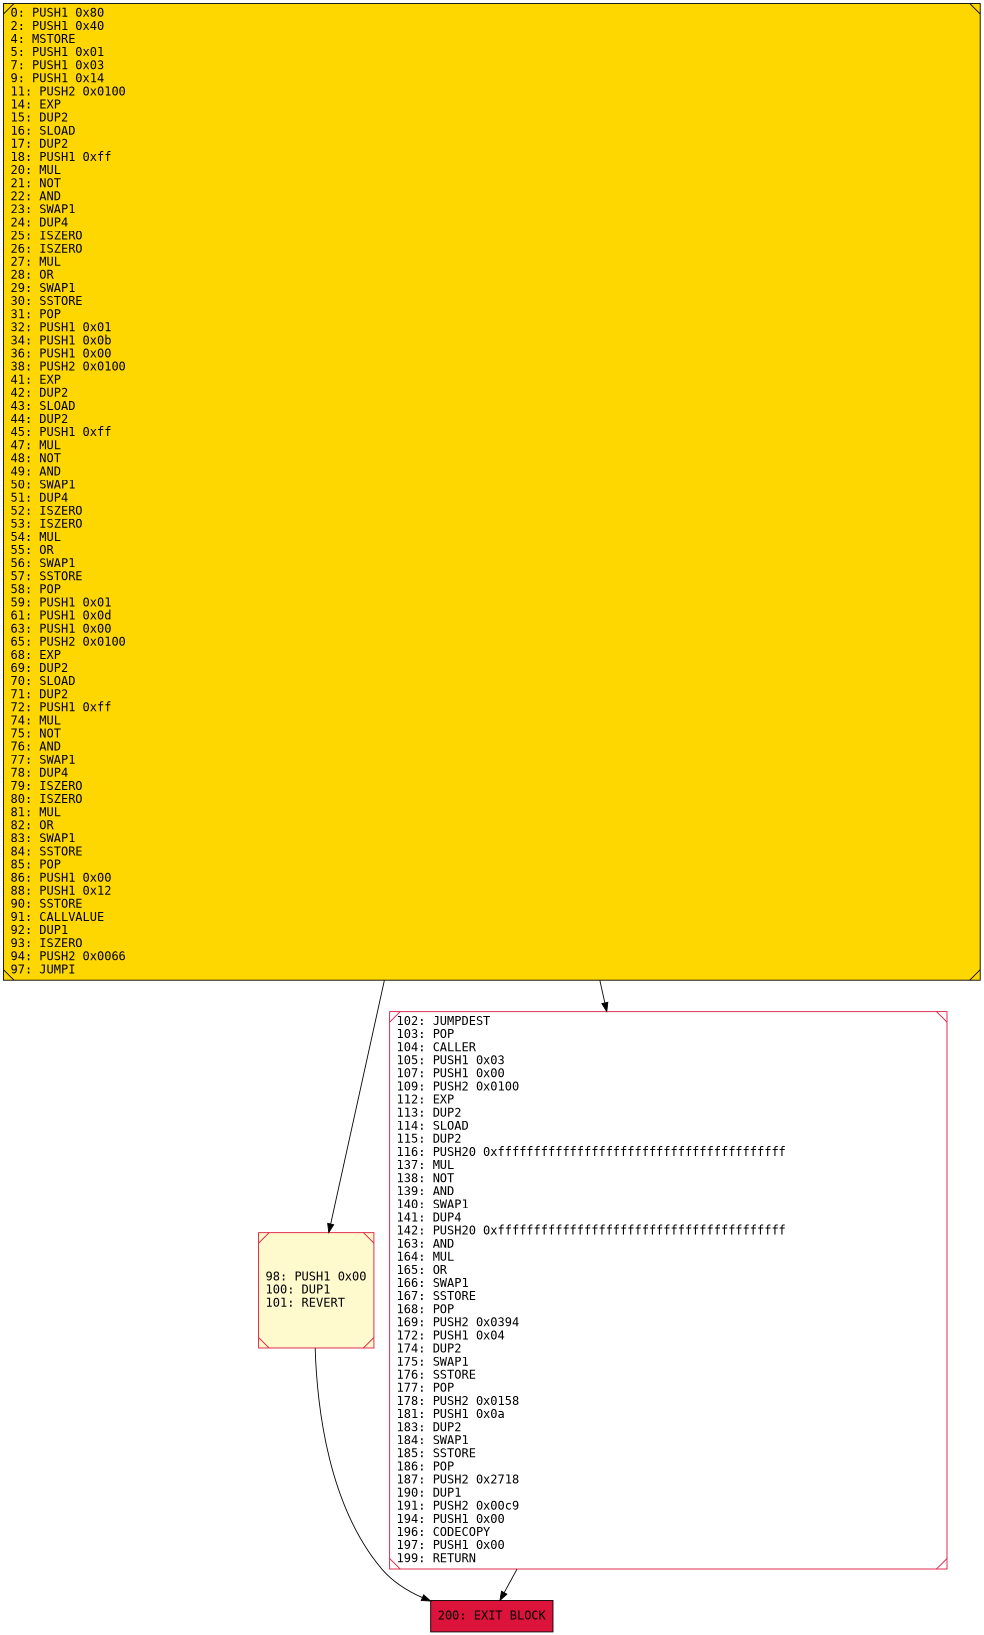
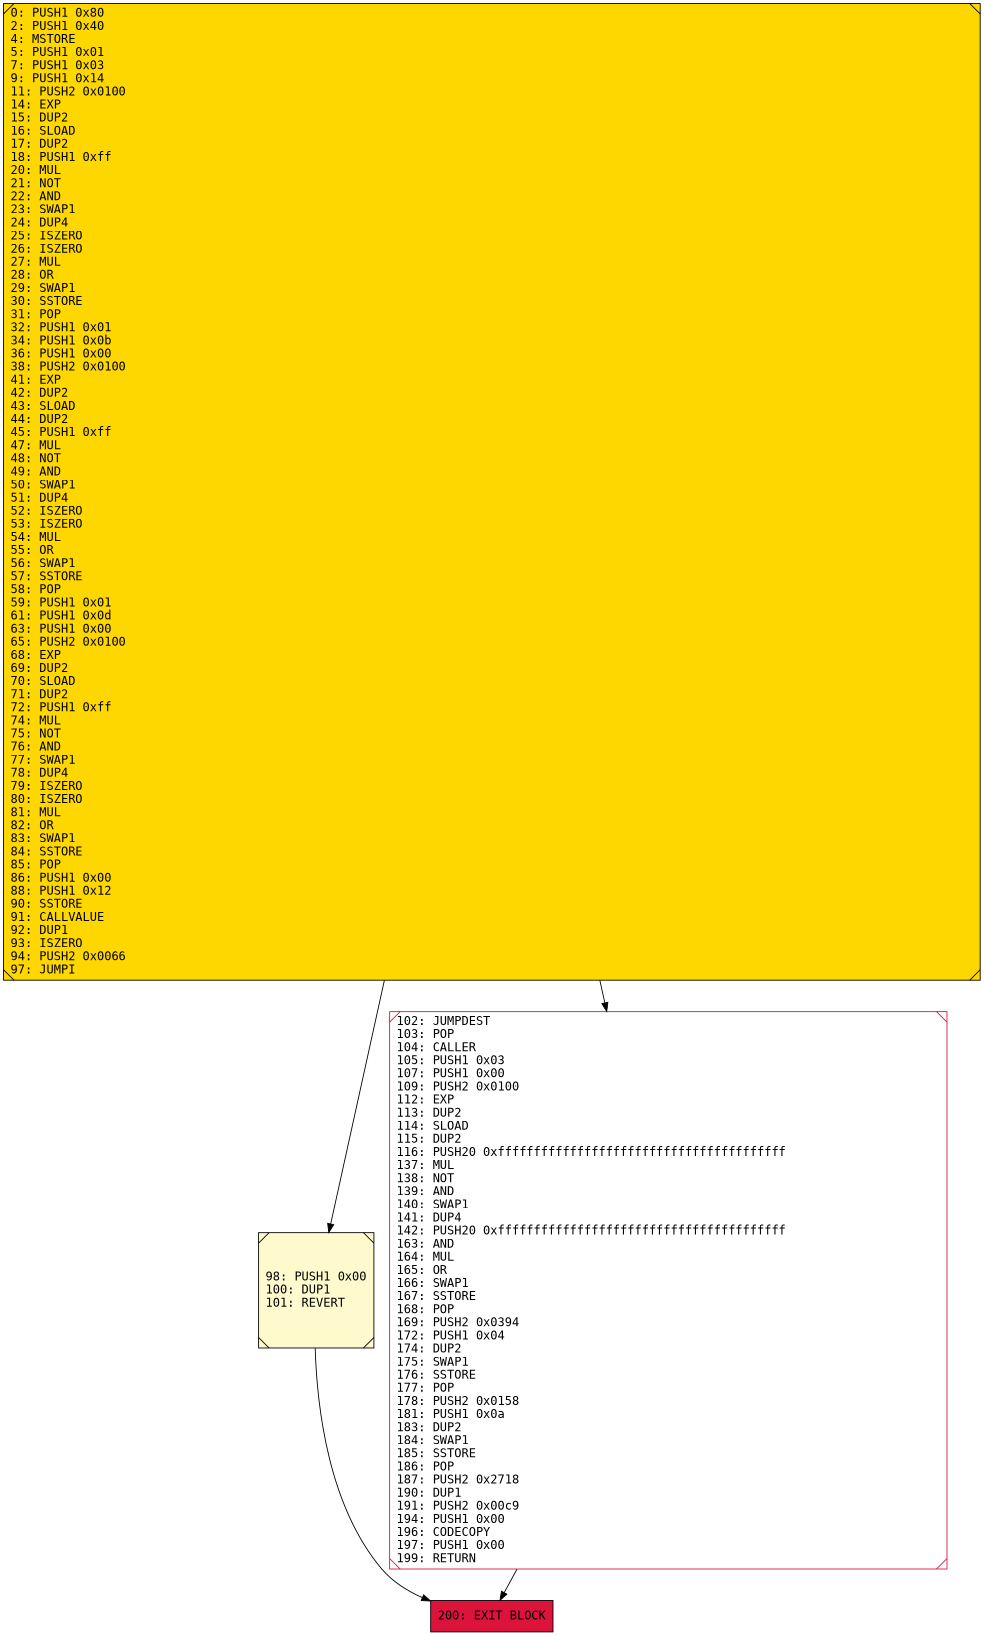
(316, 1290) -> (316, 1290)
